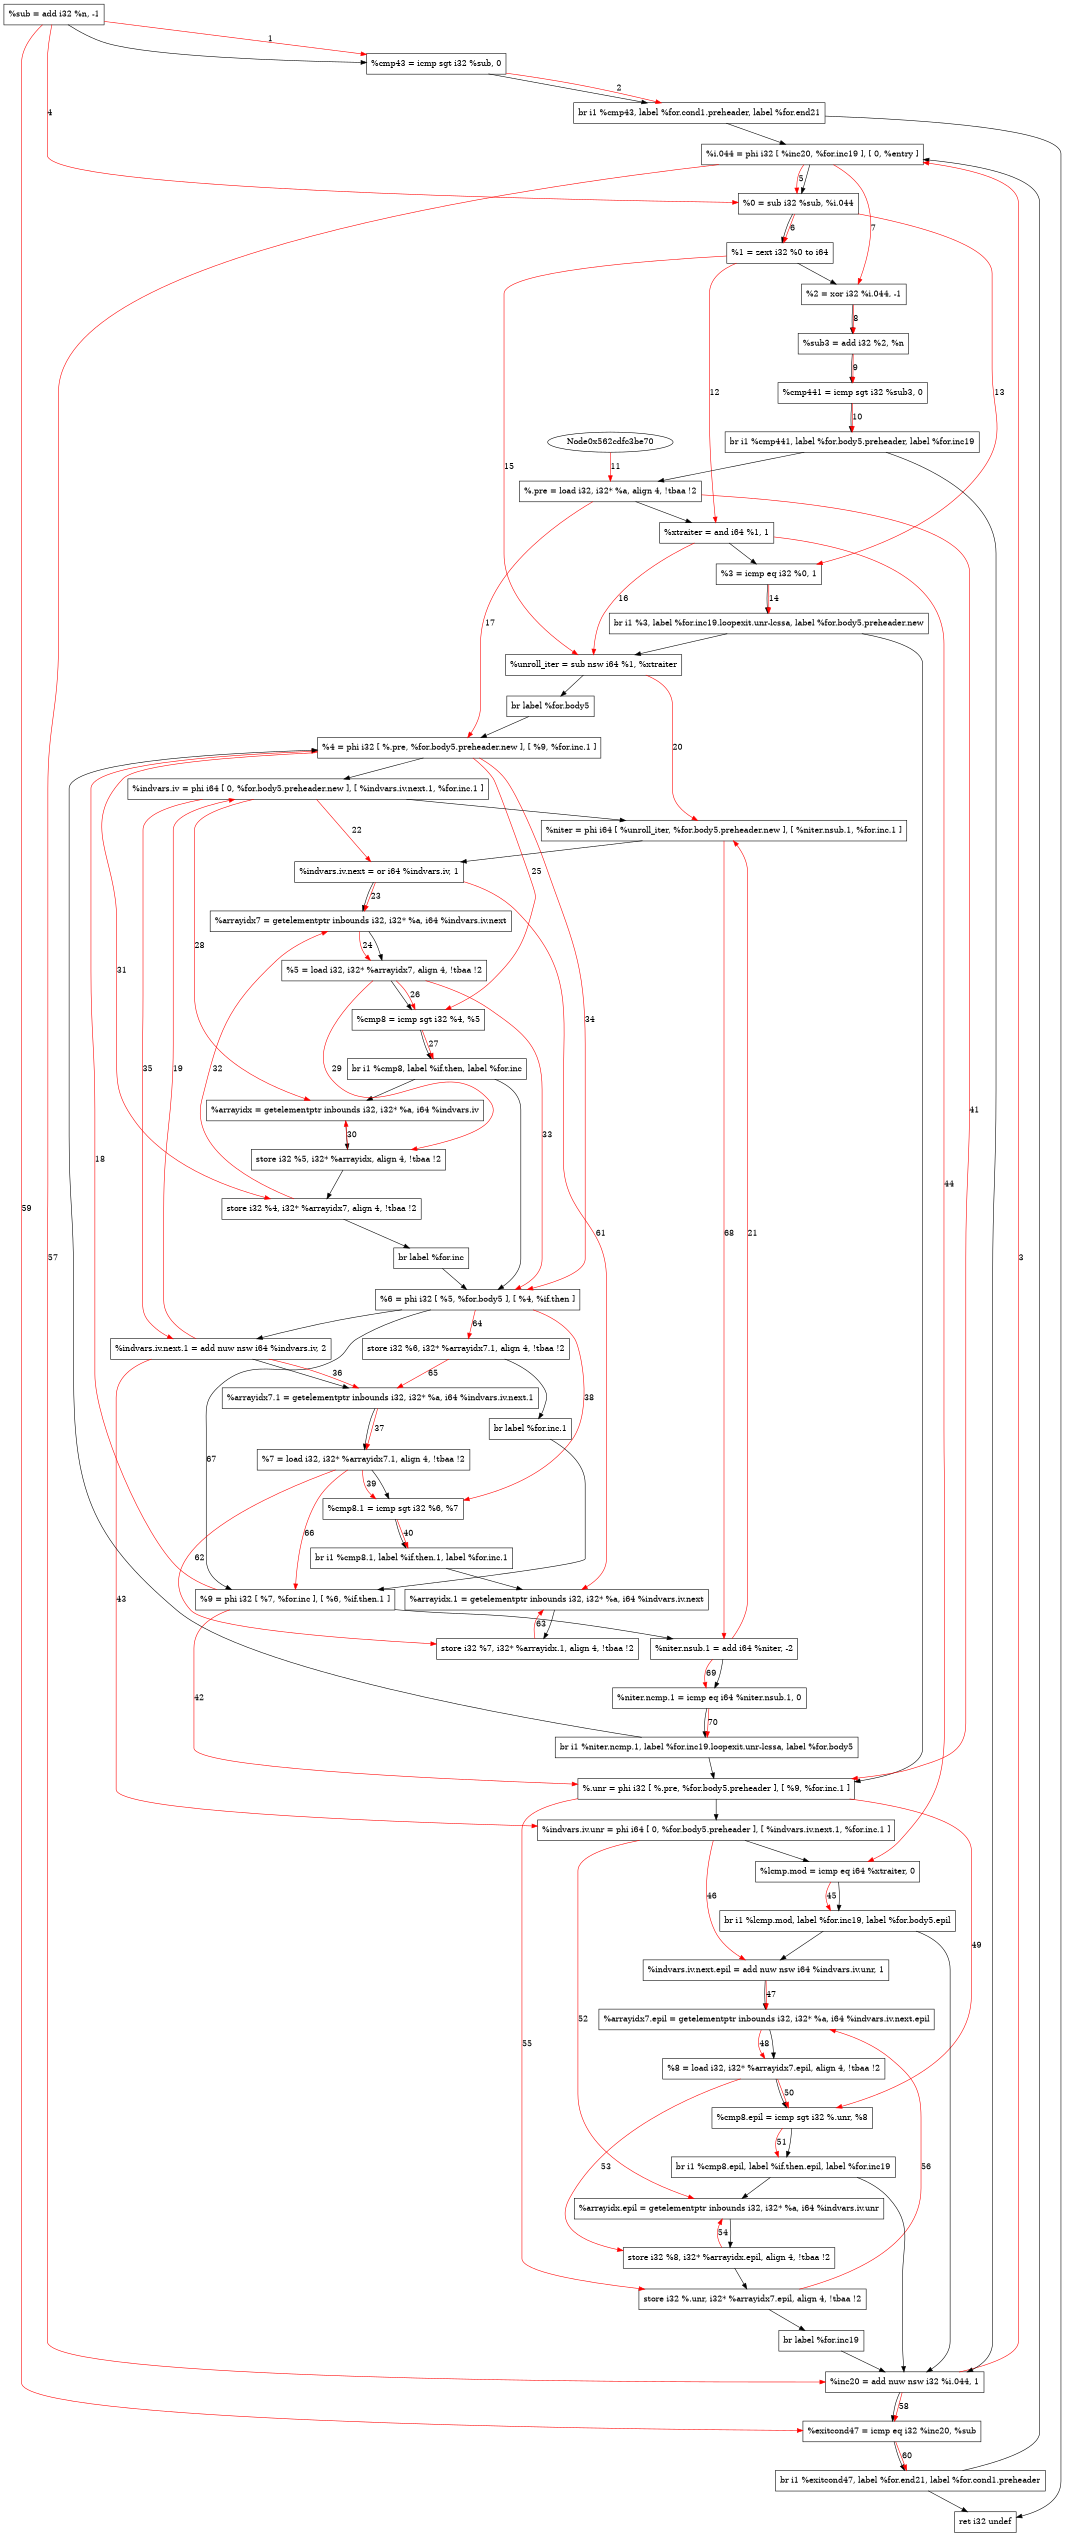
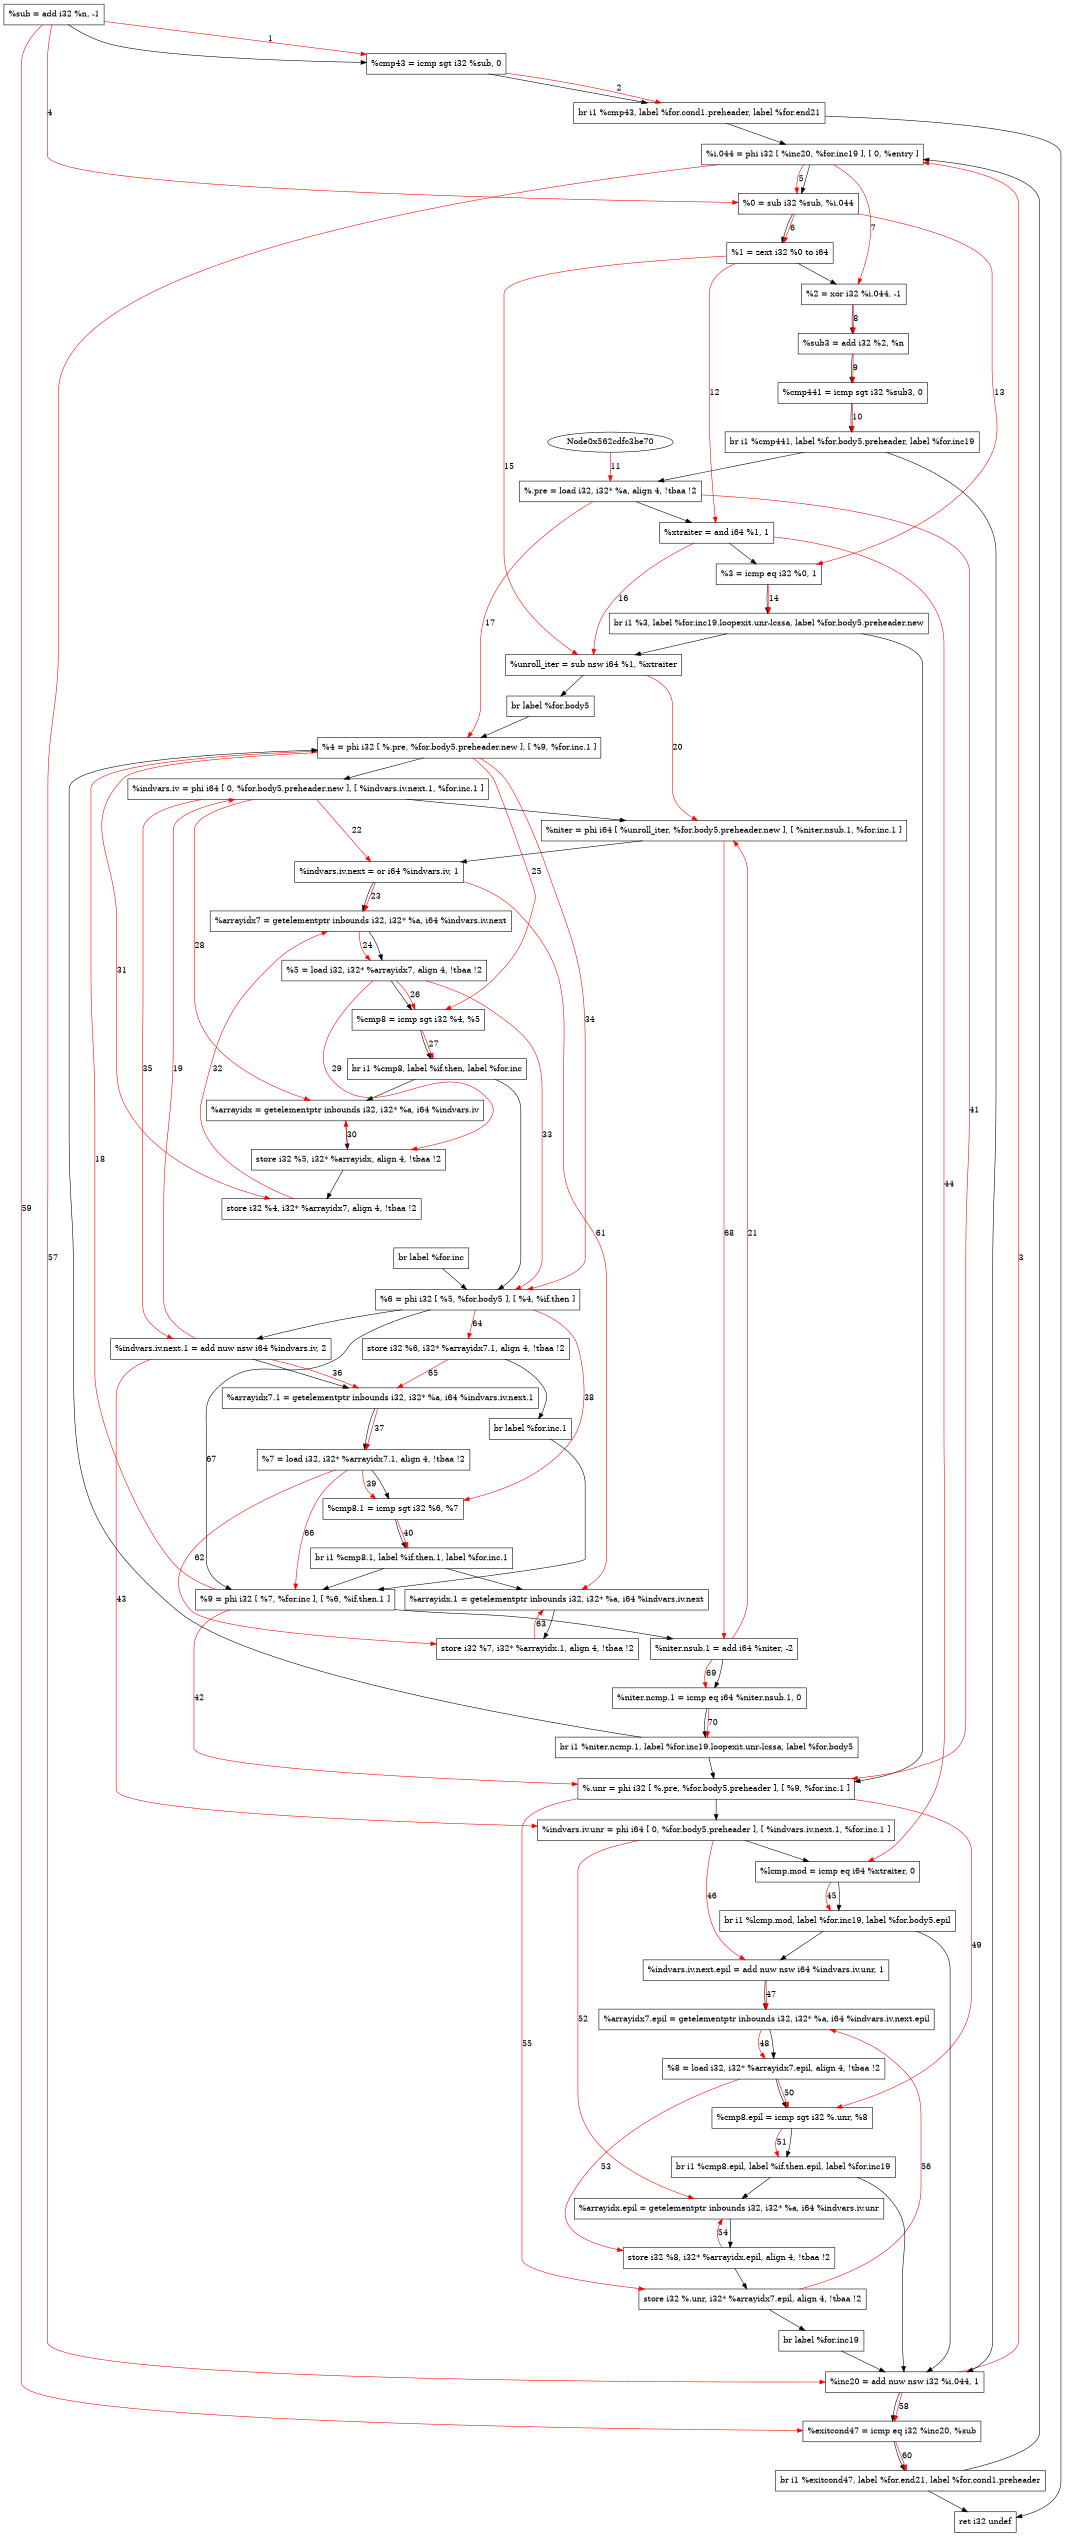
(374, 1233) -> none
none -> (356, 1578)
